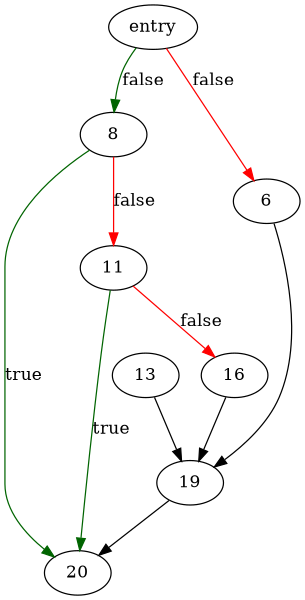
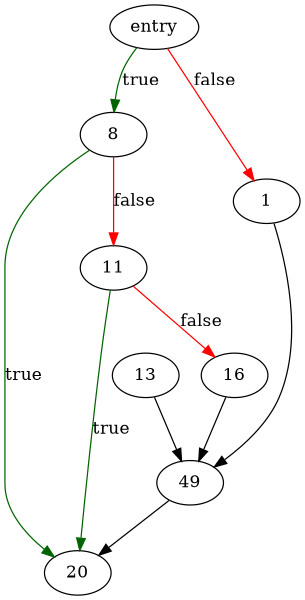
(143, 81) -> (141, 81)
(267, 201) -> (267, 201)
(190, 483) -> (190, 483)
